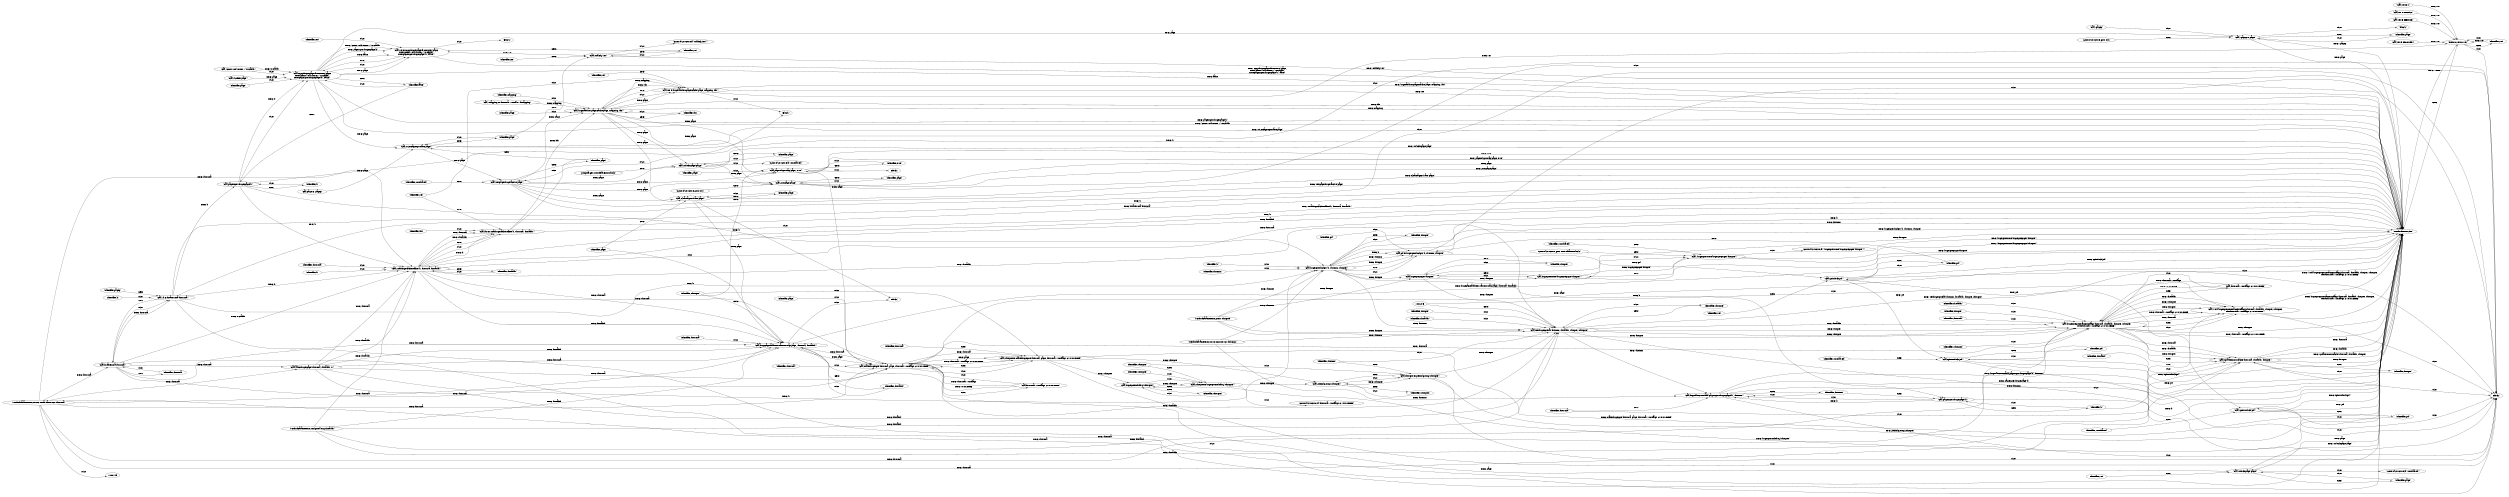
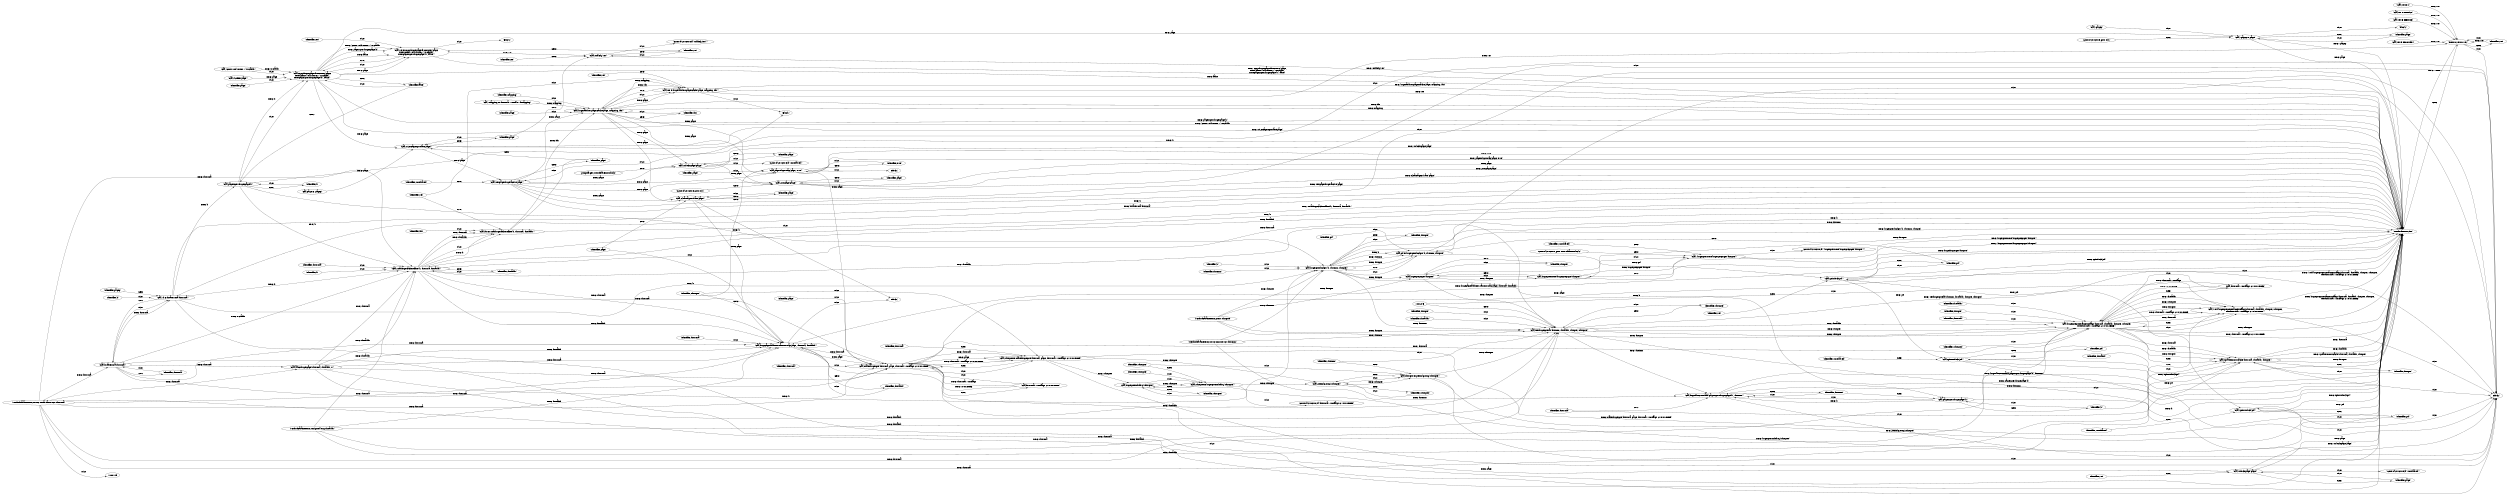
(458, 244) -> none
(1953, 251) -> (1953, 251)
